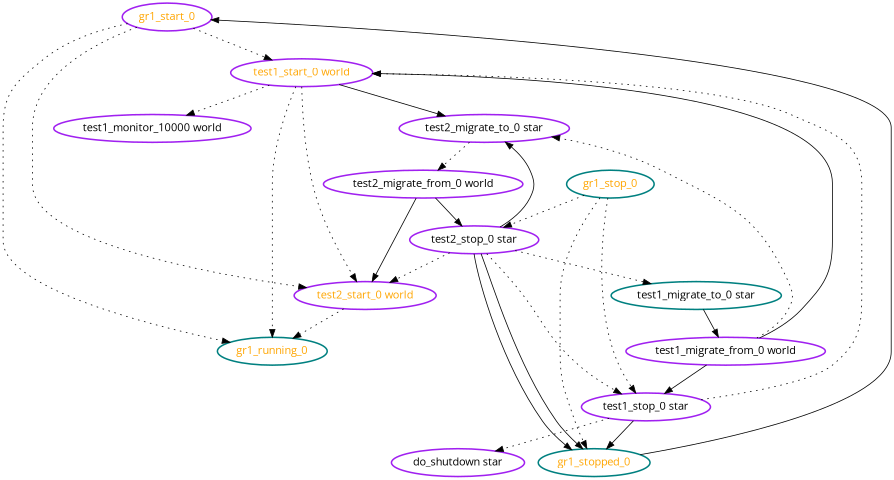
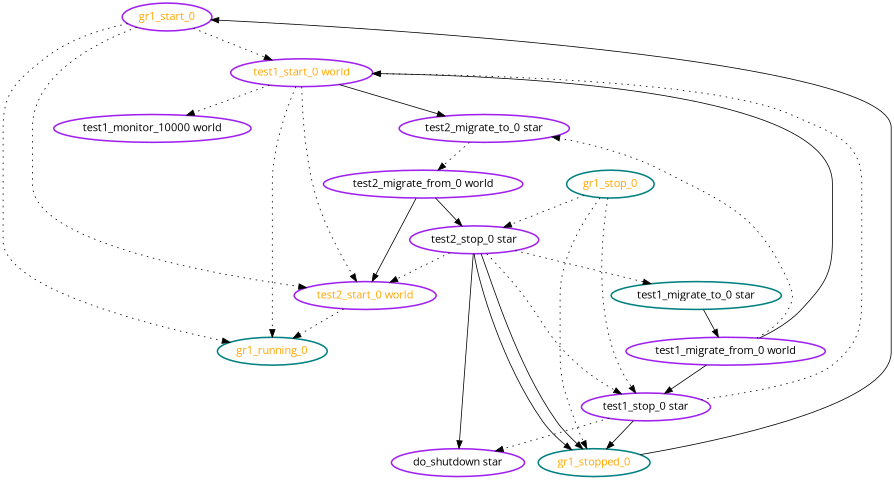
(533, 190) -> (466, 347)
